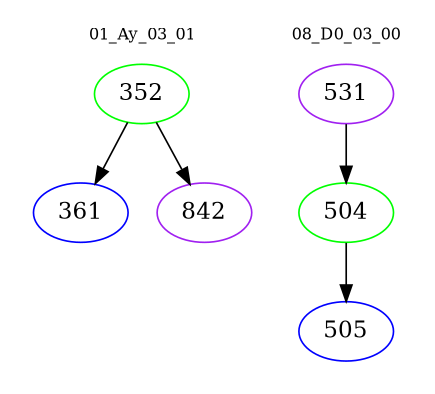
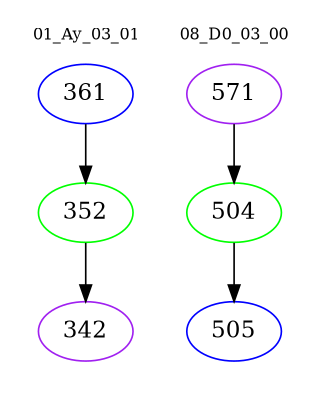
(346, 94) -> (234, 94)
(115, 146) -> (86, 145)
(204, 213) -> (86, 331)
